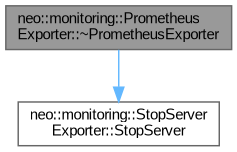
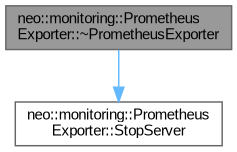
(119, 124) -> (119, 124)
